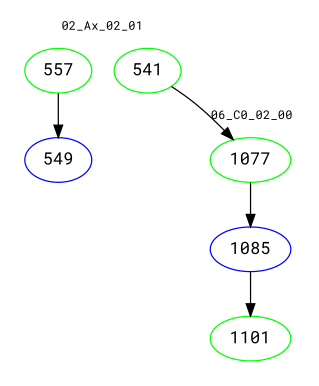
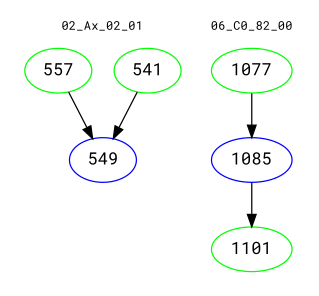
(209, 116) -> (128, 110)
(252, 116) -> (252, 27)
